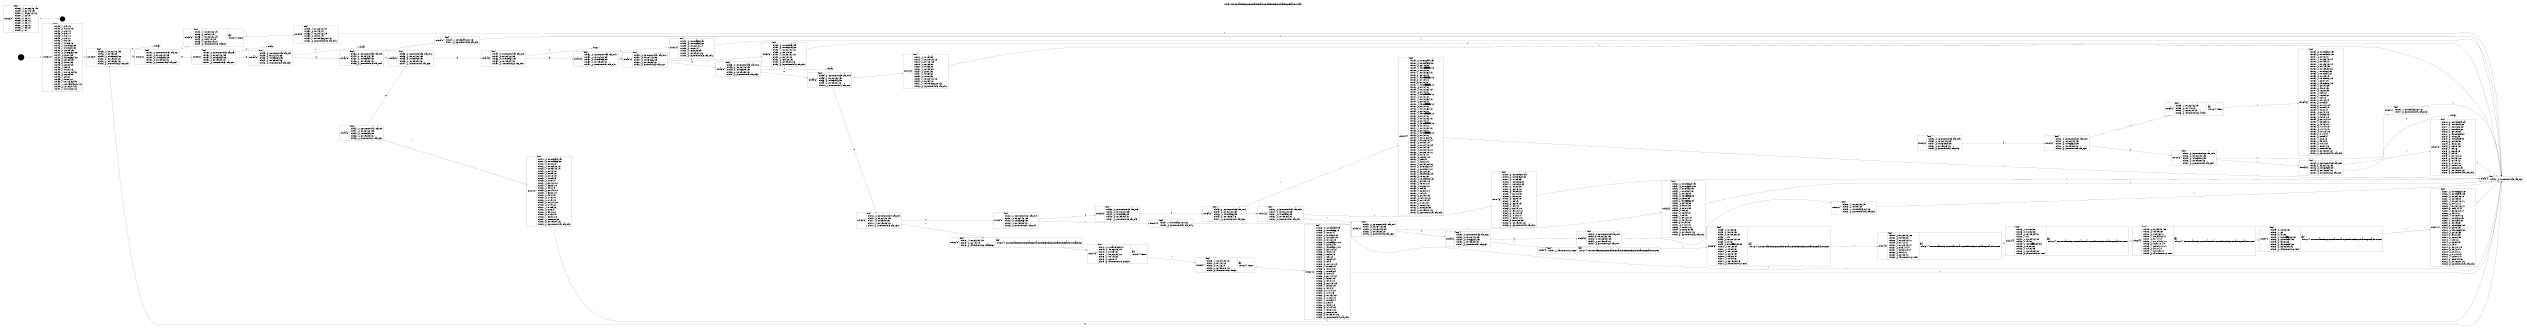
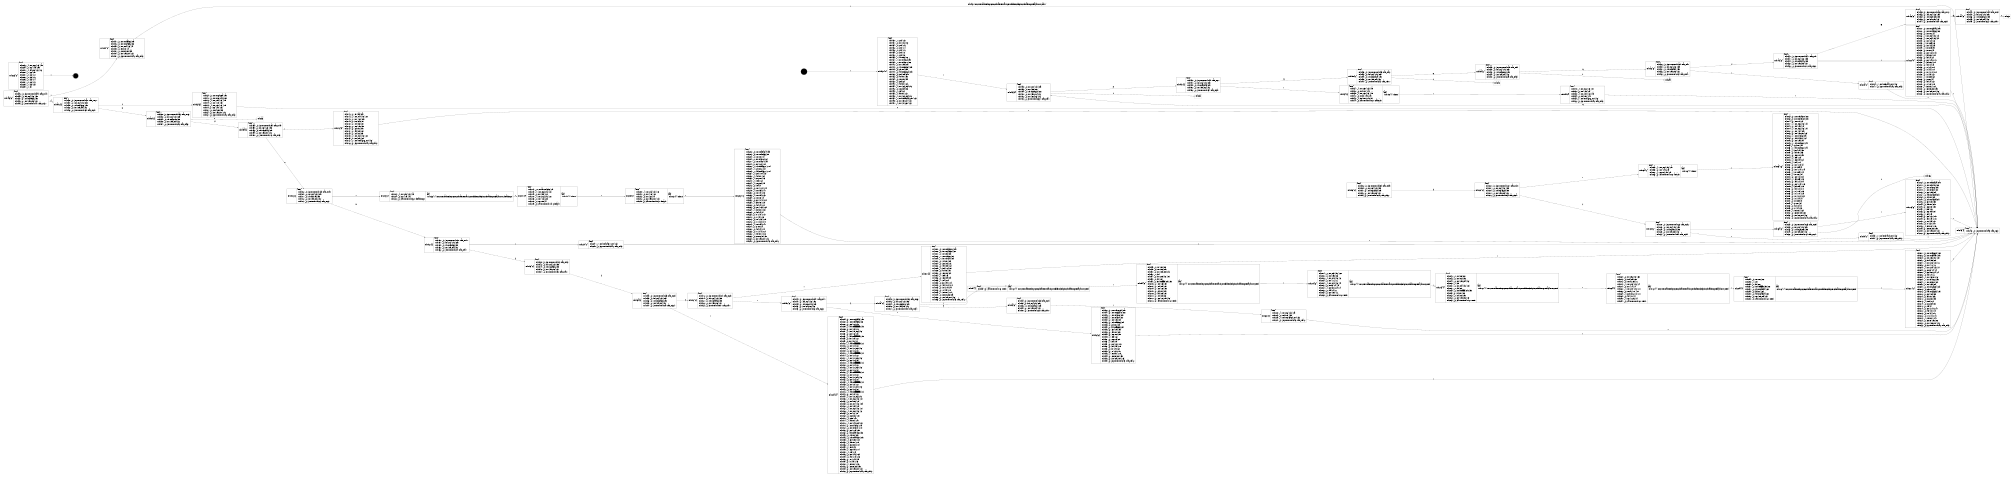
(386, 58) -> (1731, 65)
(549, 59) -> none
